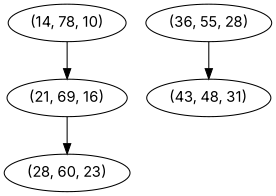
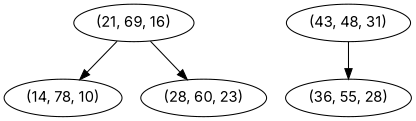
(67, 55) -> (102, 57)
(209, 55) -> (348, 55)
